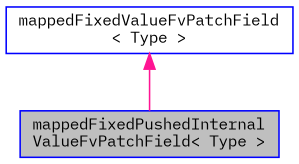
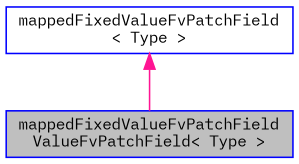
(150, 134) -> (150, 134)
